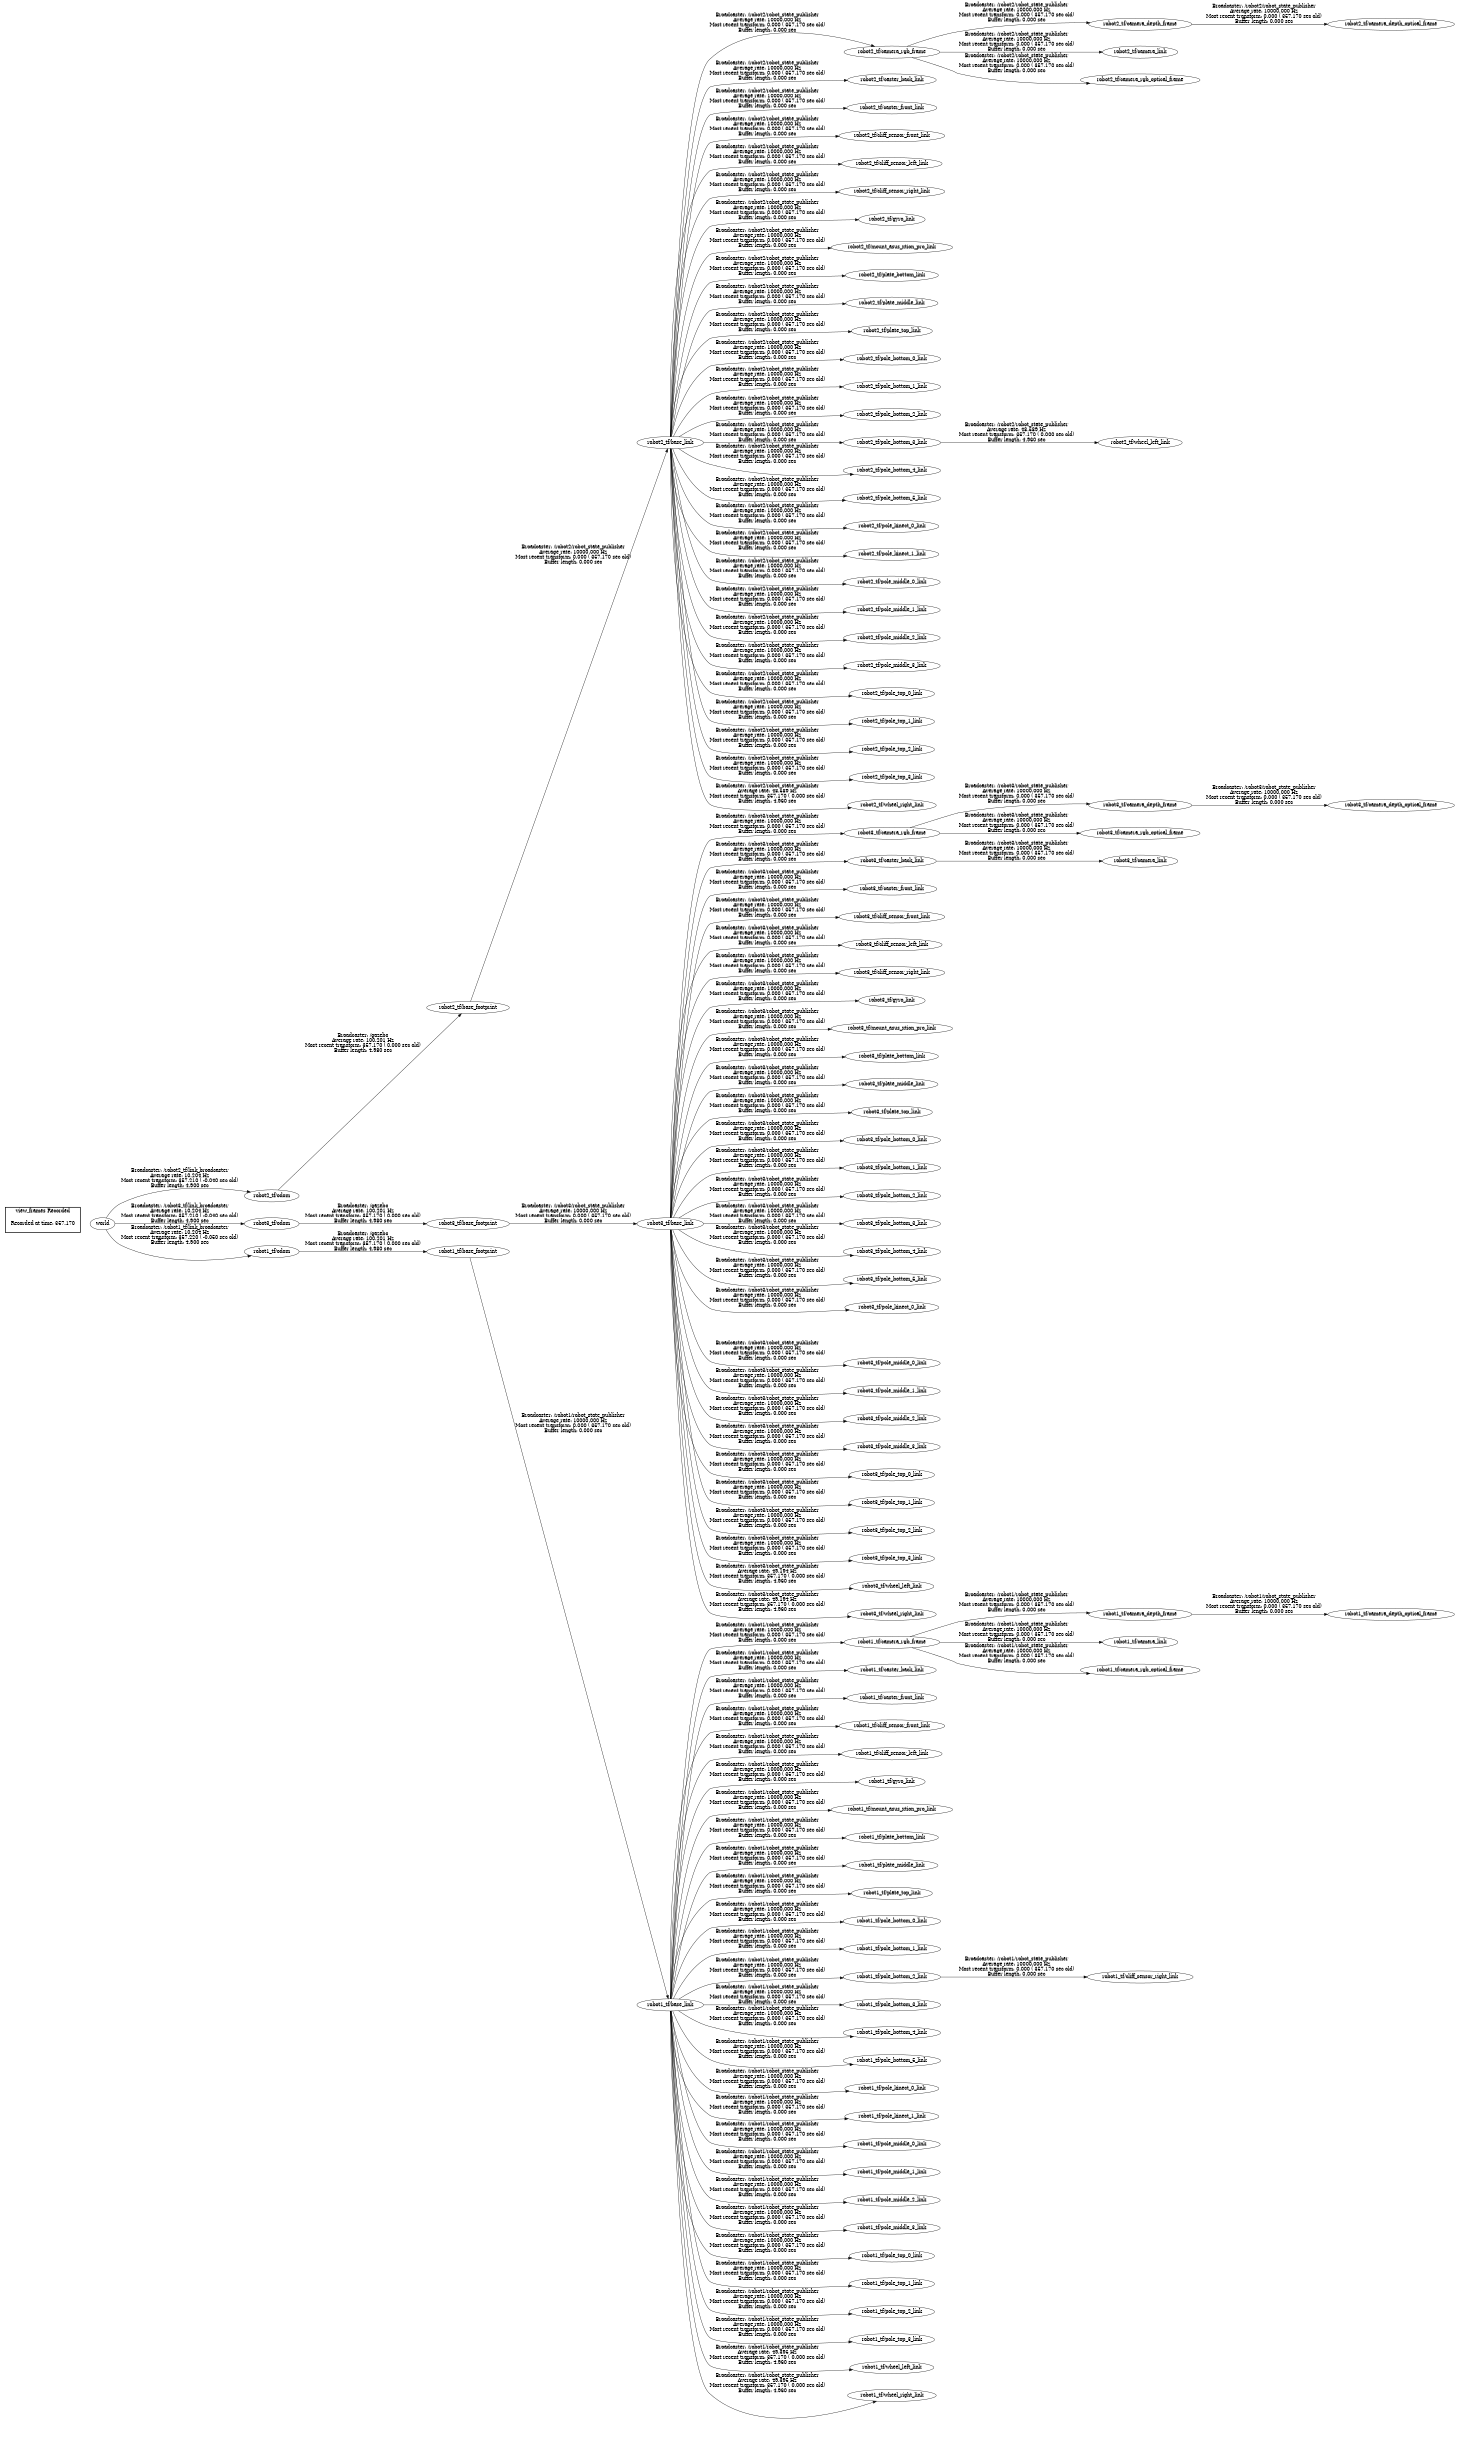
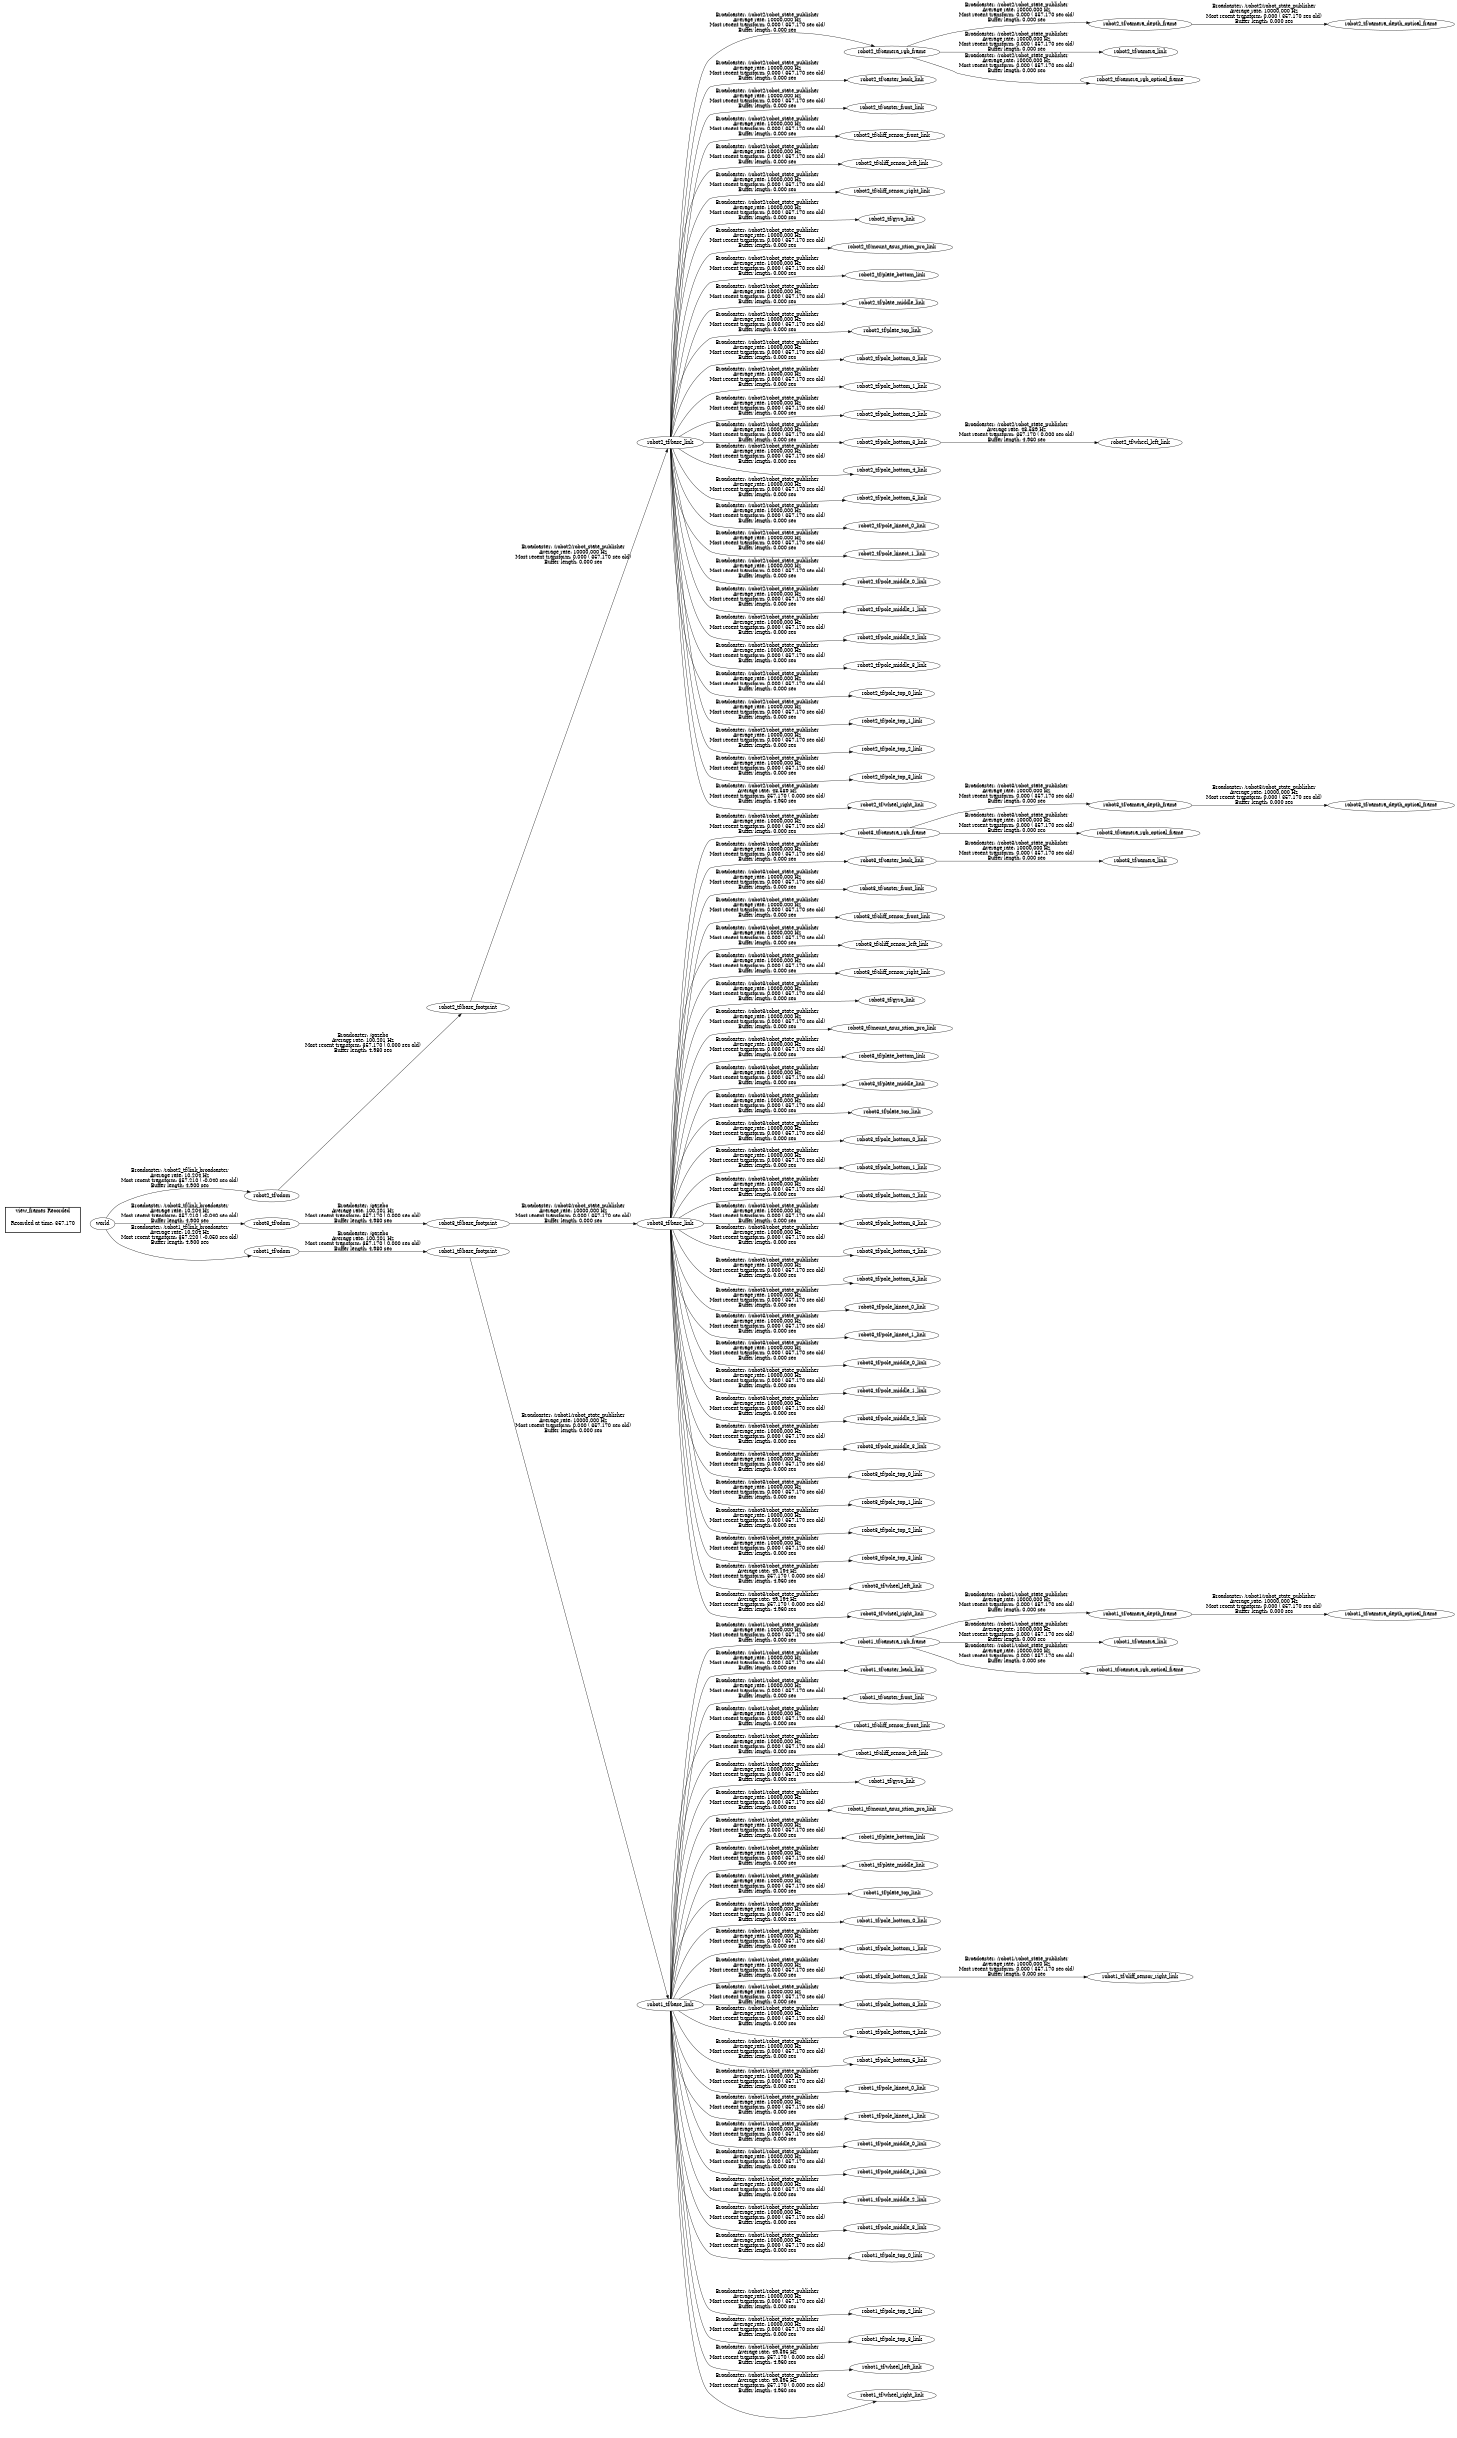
none -> (892, 1335)
(892, 2284) -> none
